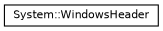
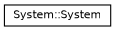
(81, 15) -> (58, 15)
